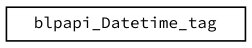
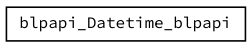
(126, 24) -> (126, 24)
